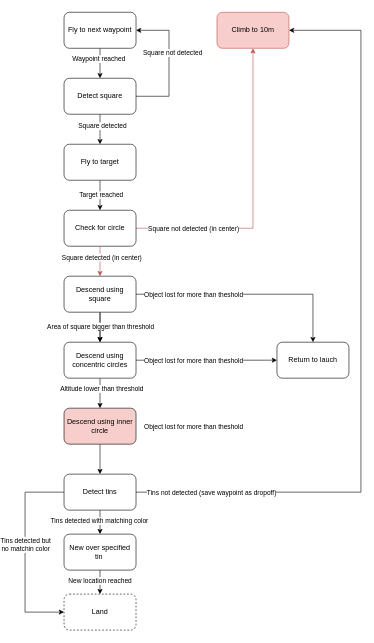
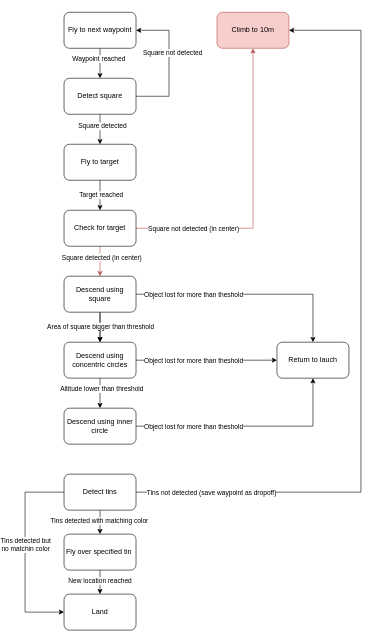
(100, 228) -> (100, 228)
(100, 426) -> (100, 426)
(100, 468) -> (313, 383)
(100, 552) -> (100, 552)
(100, 612) -> (100, 612)
